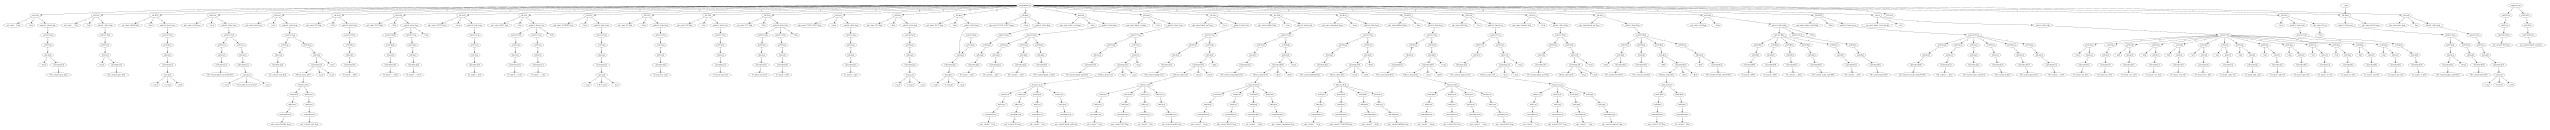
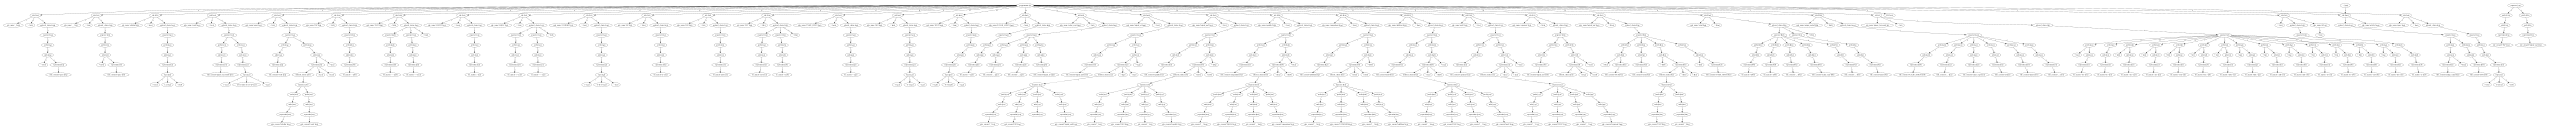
none -> (1611, 25)
(960, 38) -> (971, 30)
(1411, 51) -> (1410, 49)
(1037, 124) -> none
